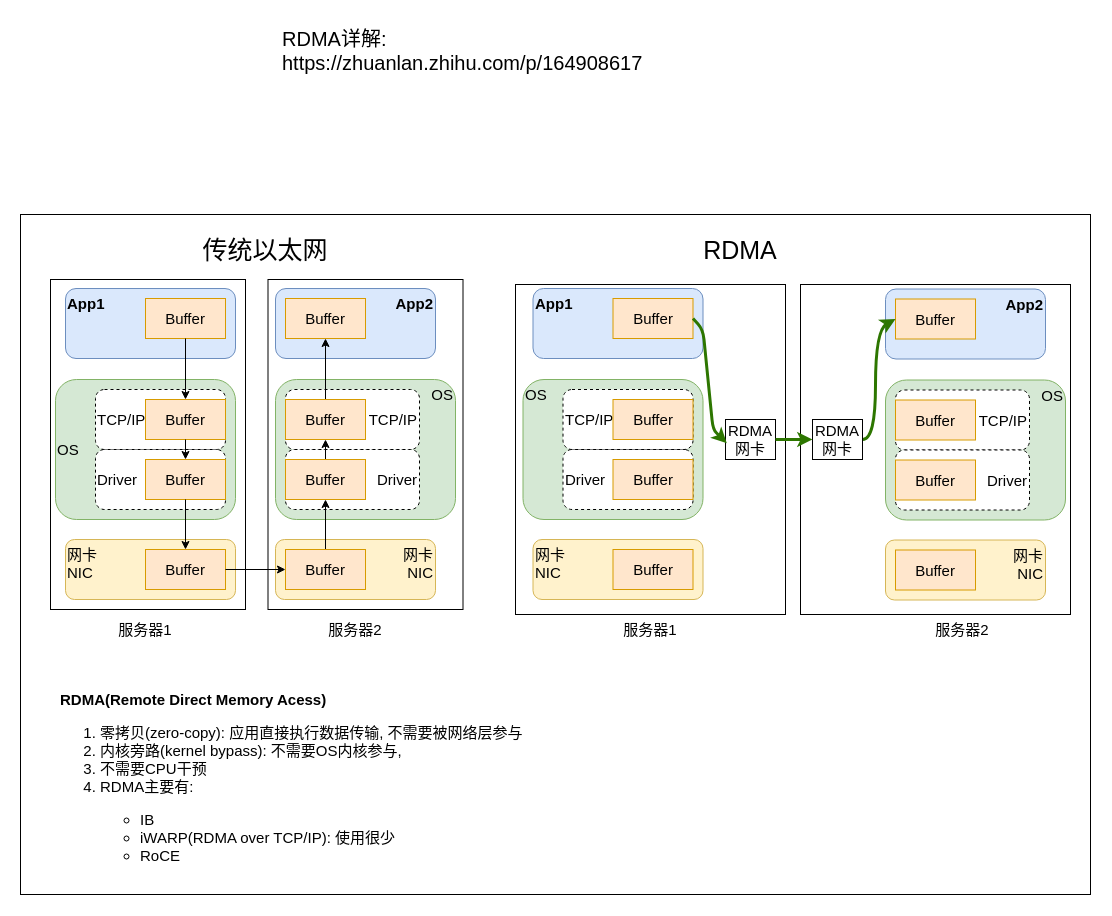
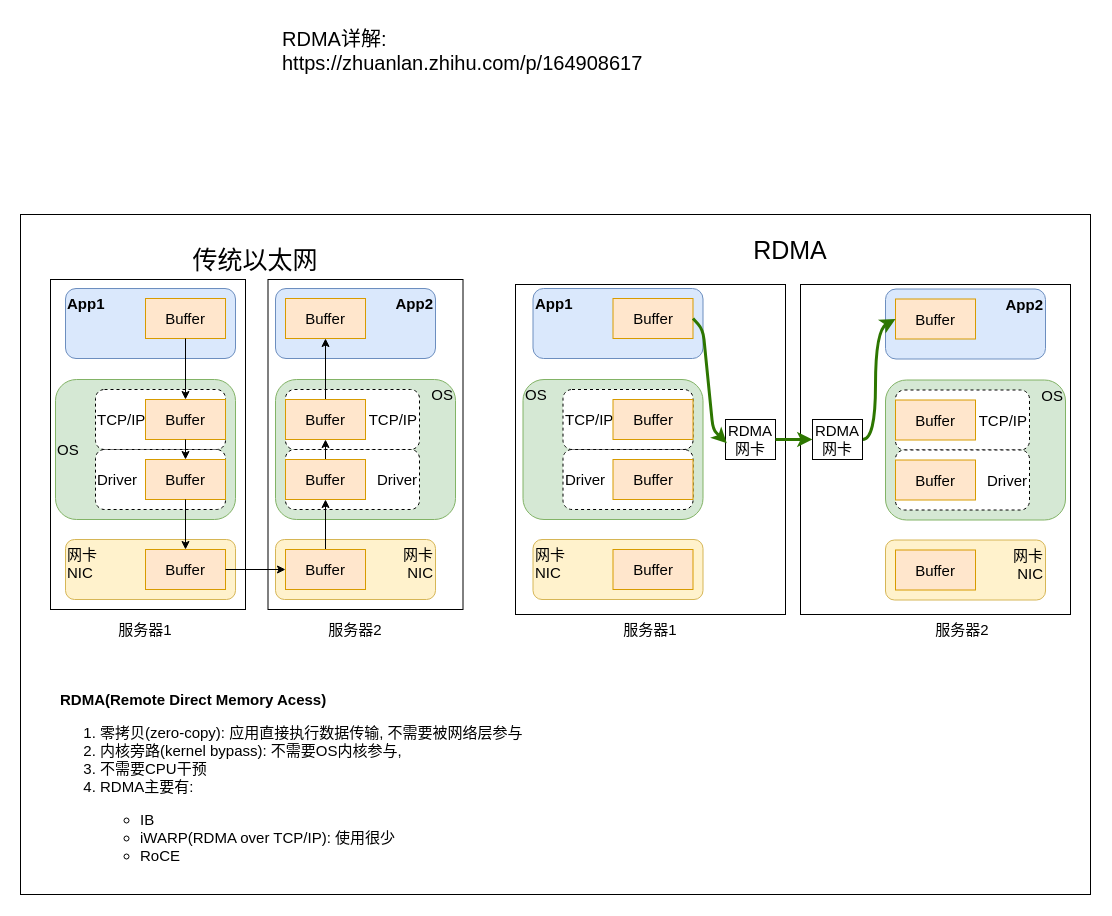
(266, 250) -> (256, 260)
(741, 250) -> (791, 250)
